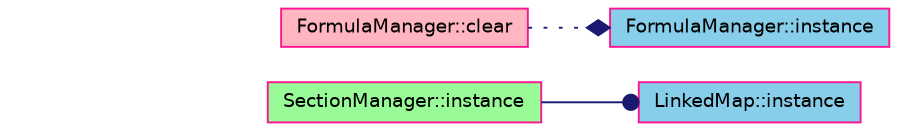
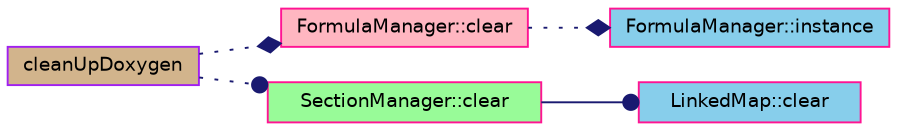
none -> (103, 66)
(404, 102) -> (404, 102)
(750, 102) -> (750, 102)
